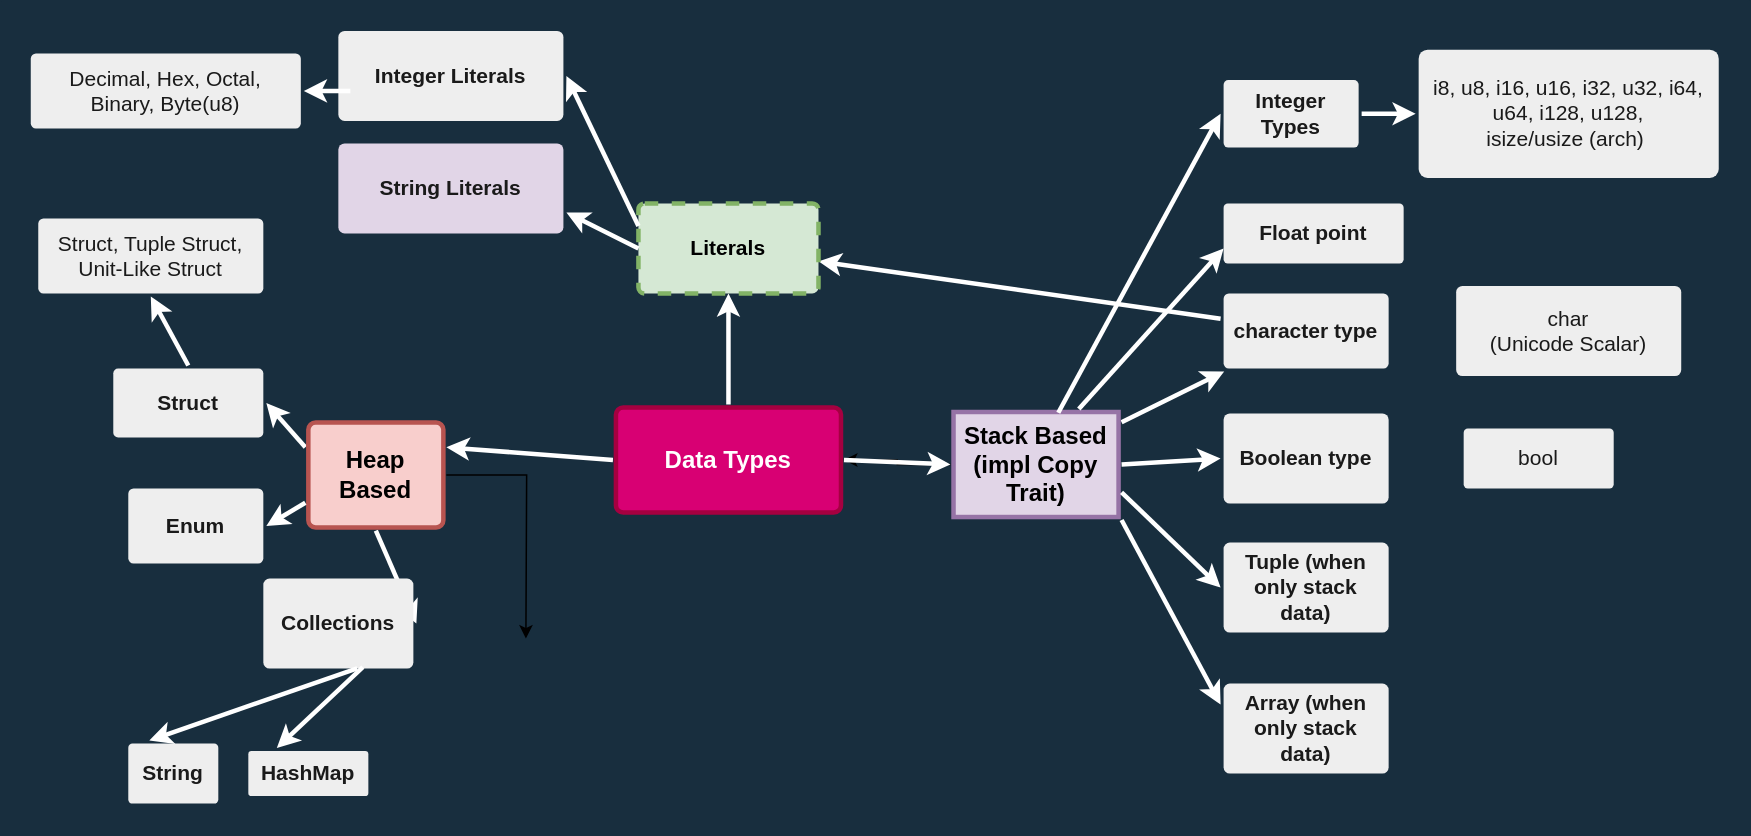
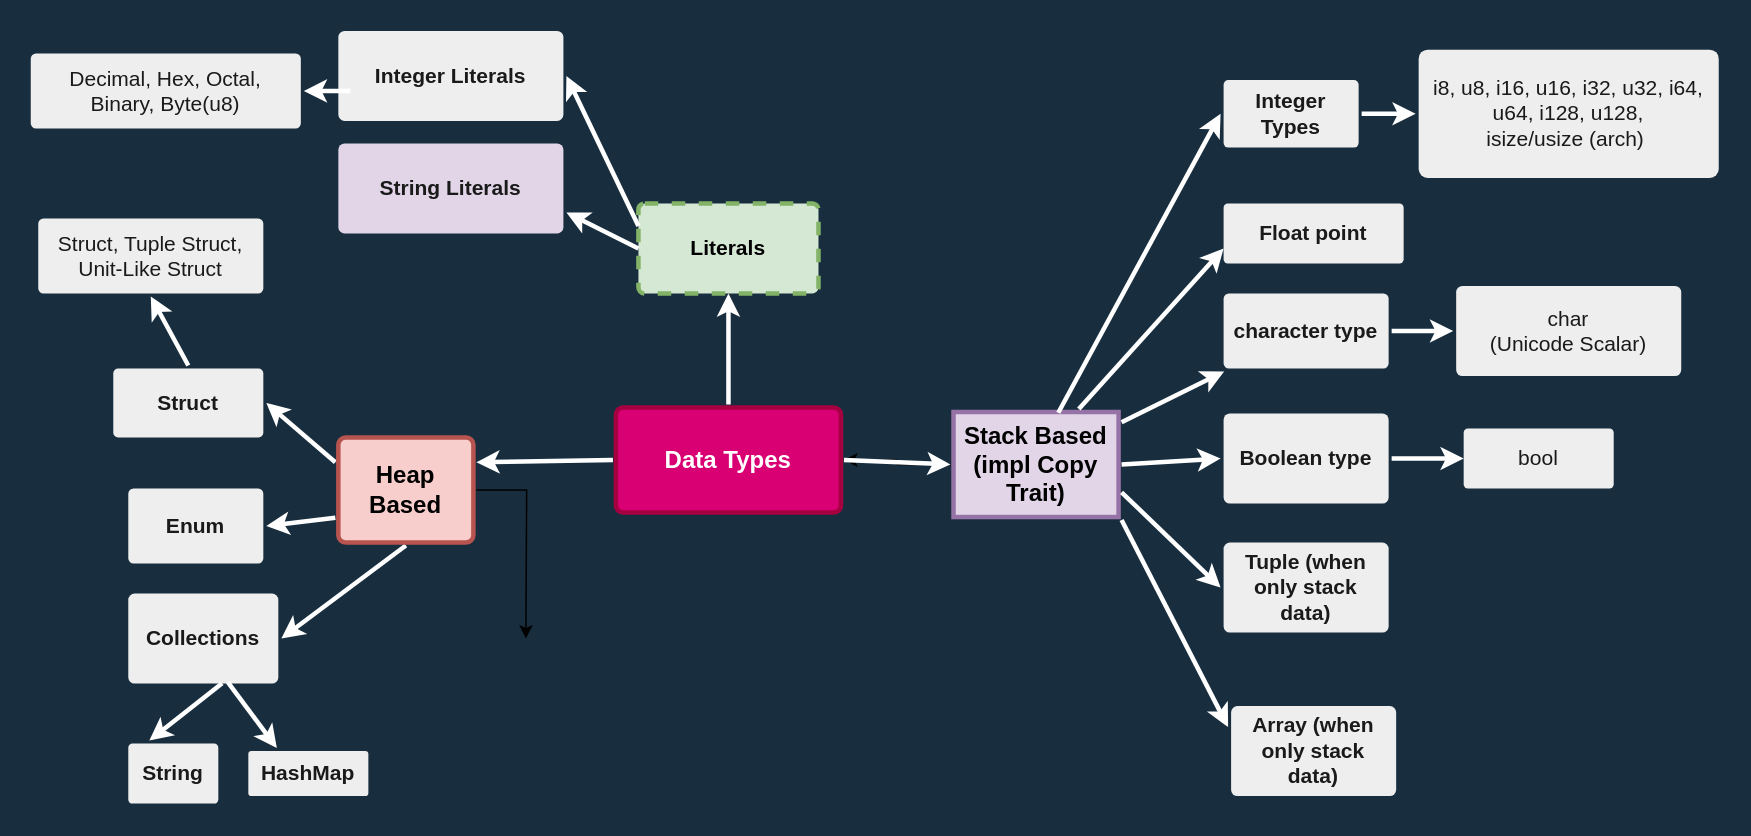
(1027, 291) -> (1414, 331)
none -> (1420, 458)
(376, 475) -> (406, 490)
(338, 623) -> (203, 638)
(1306, 728) -> (1313, 751)
